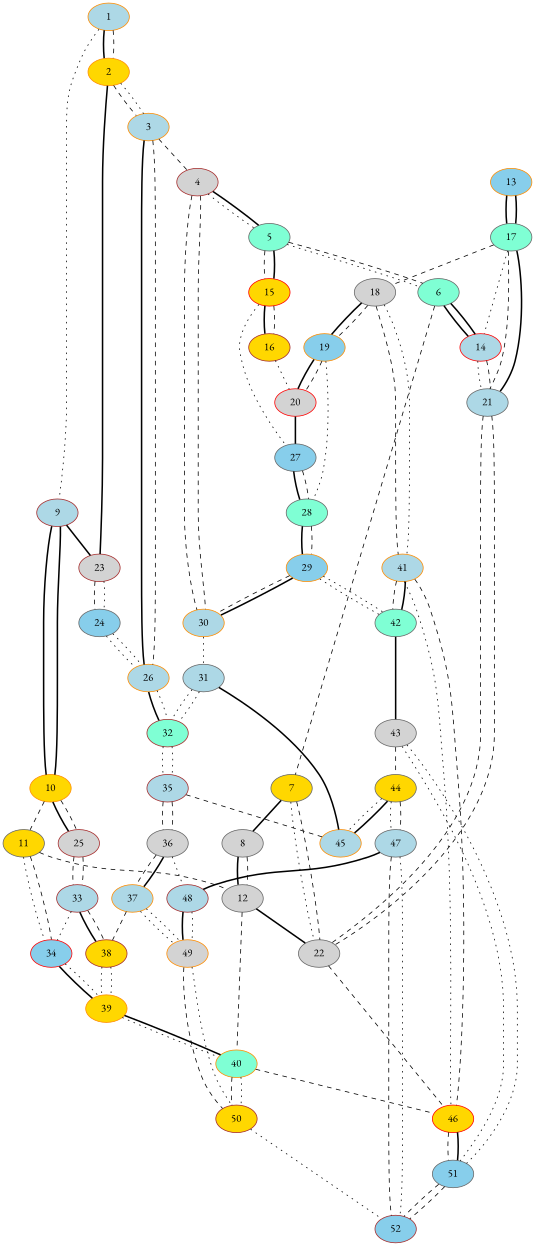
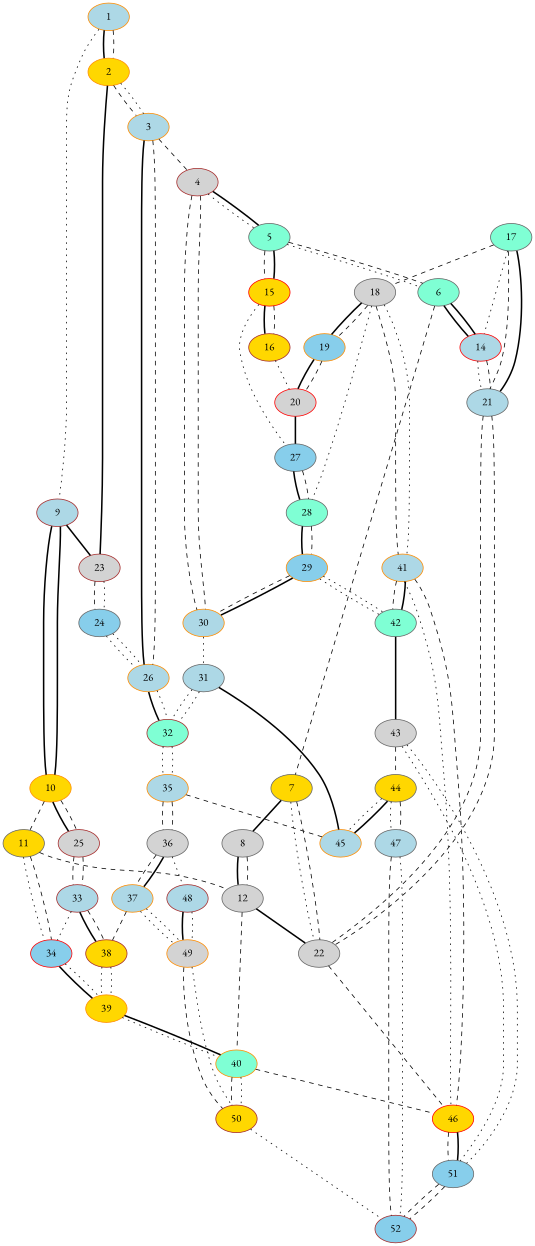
(511, 182) -> none
(327, 431) -> (345, 403)
(168, 788) -> (168, 788)
(292, 871) -> none
